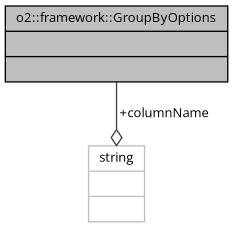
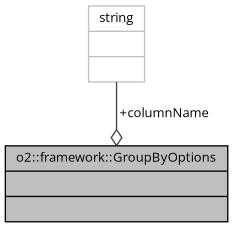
(117, 106) -> (117, 106)
